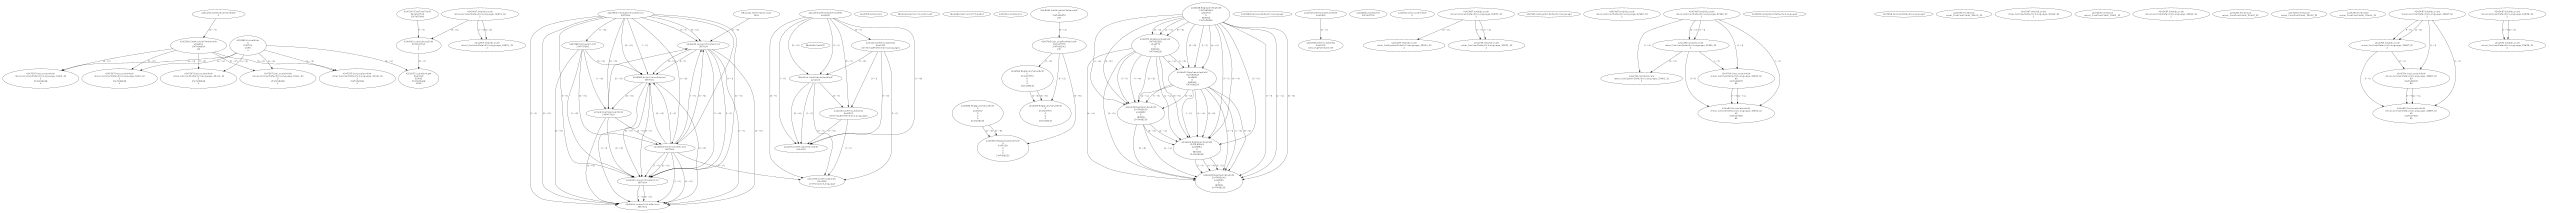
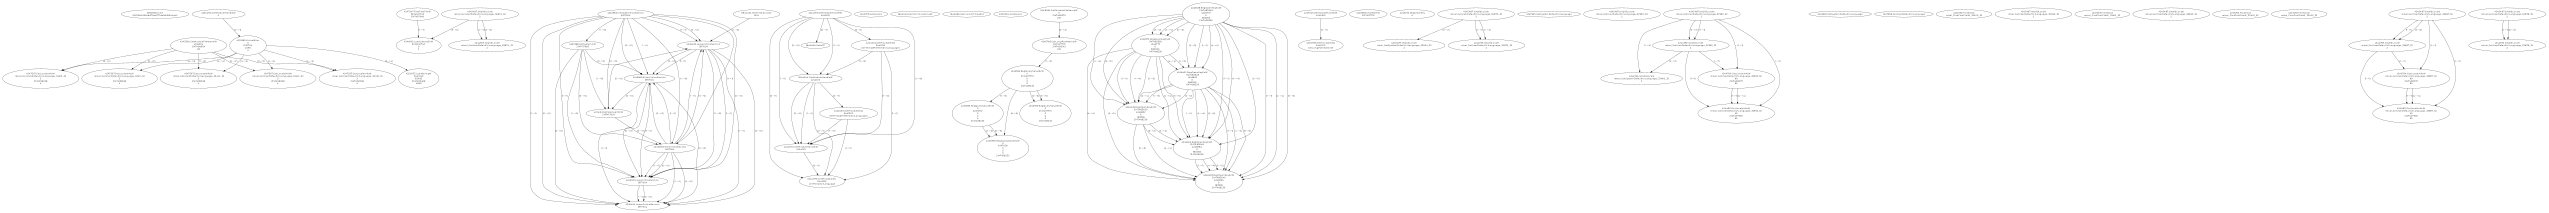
none -> (155, 14)
(1262, 14) -> none
(1412, 14) -> (1412, 14)
(1775, 14) -> none
none -> (1840, 14)
(2358, 14) -> none
(210, 27) -> (231, 27)
(419, 60) -> none
(845, 60) -> (820, 30)
(1058, 77) -> none
(865, 79) -> none
none -> (1000, 94)
(1076, 113) -> (1008, 111)
(611, 151) -> none
(586, 168) -> none
(737, 171) -> (811, 163)
